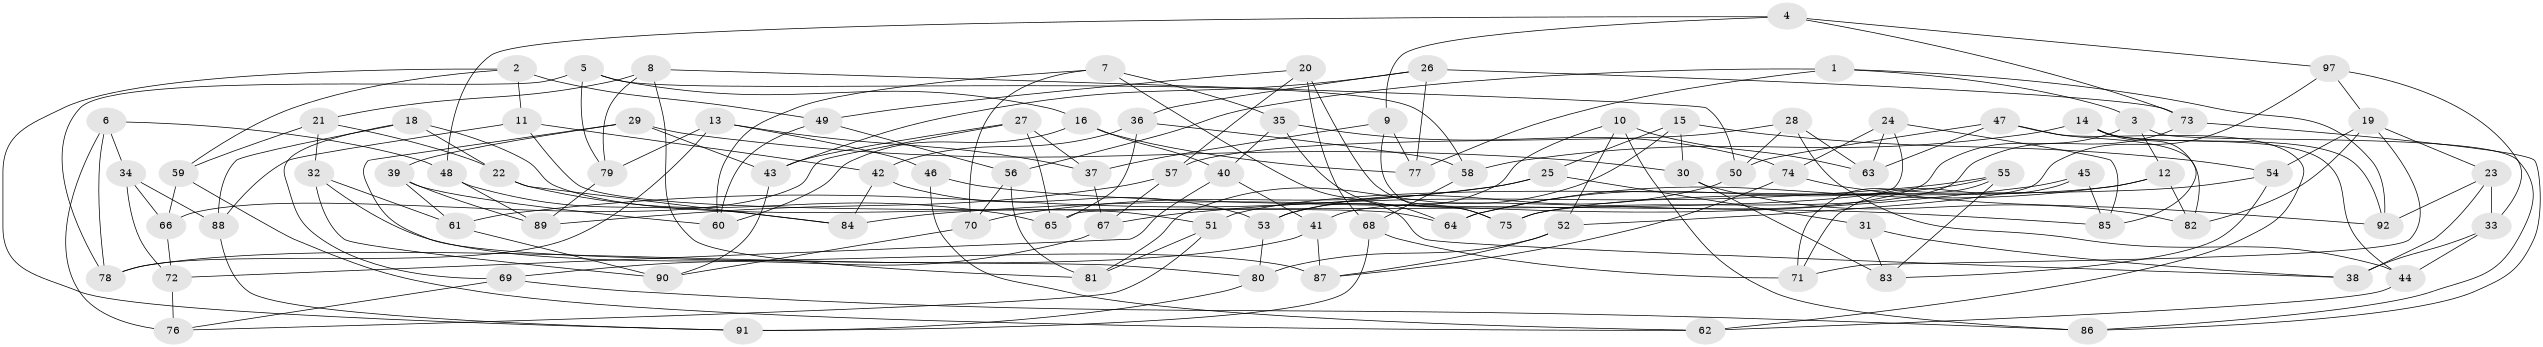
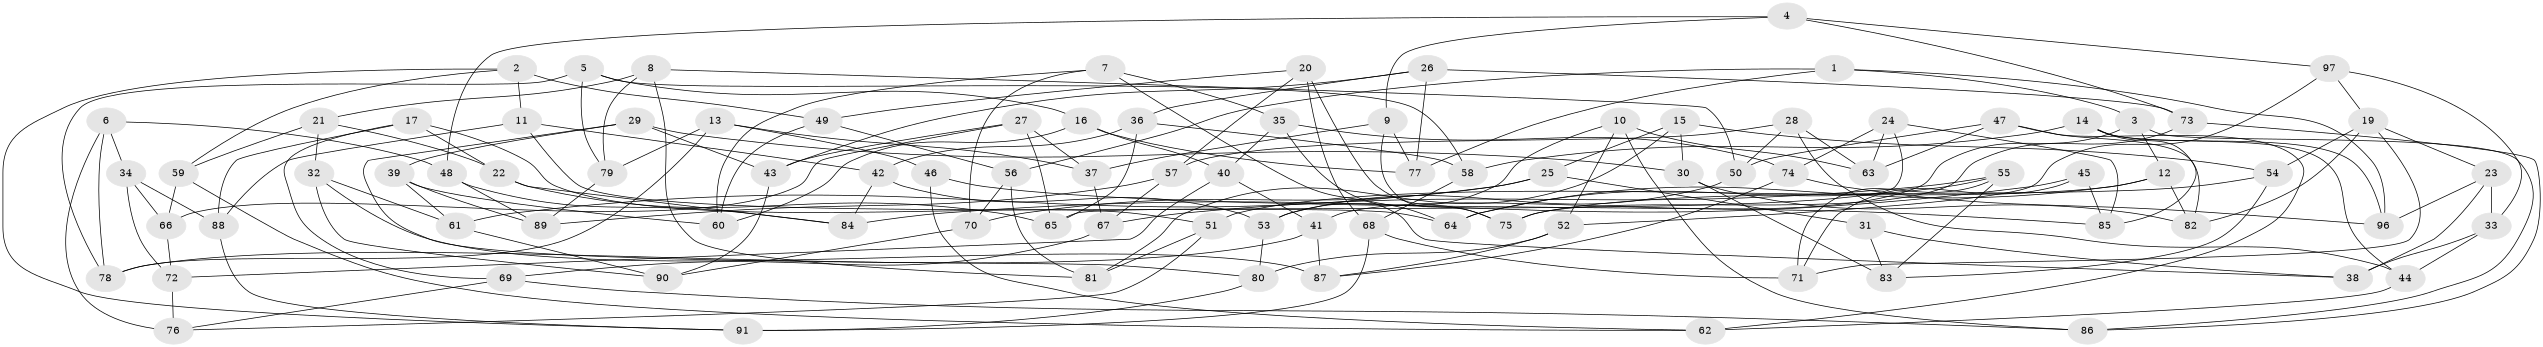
(412, 121) -> (412, 121)
(2384, 226) -> (2384, 226)
